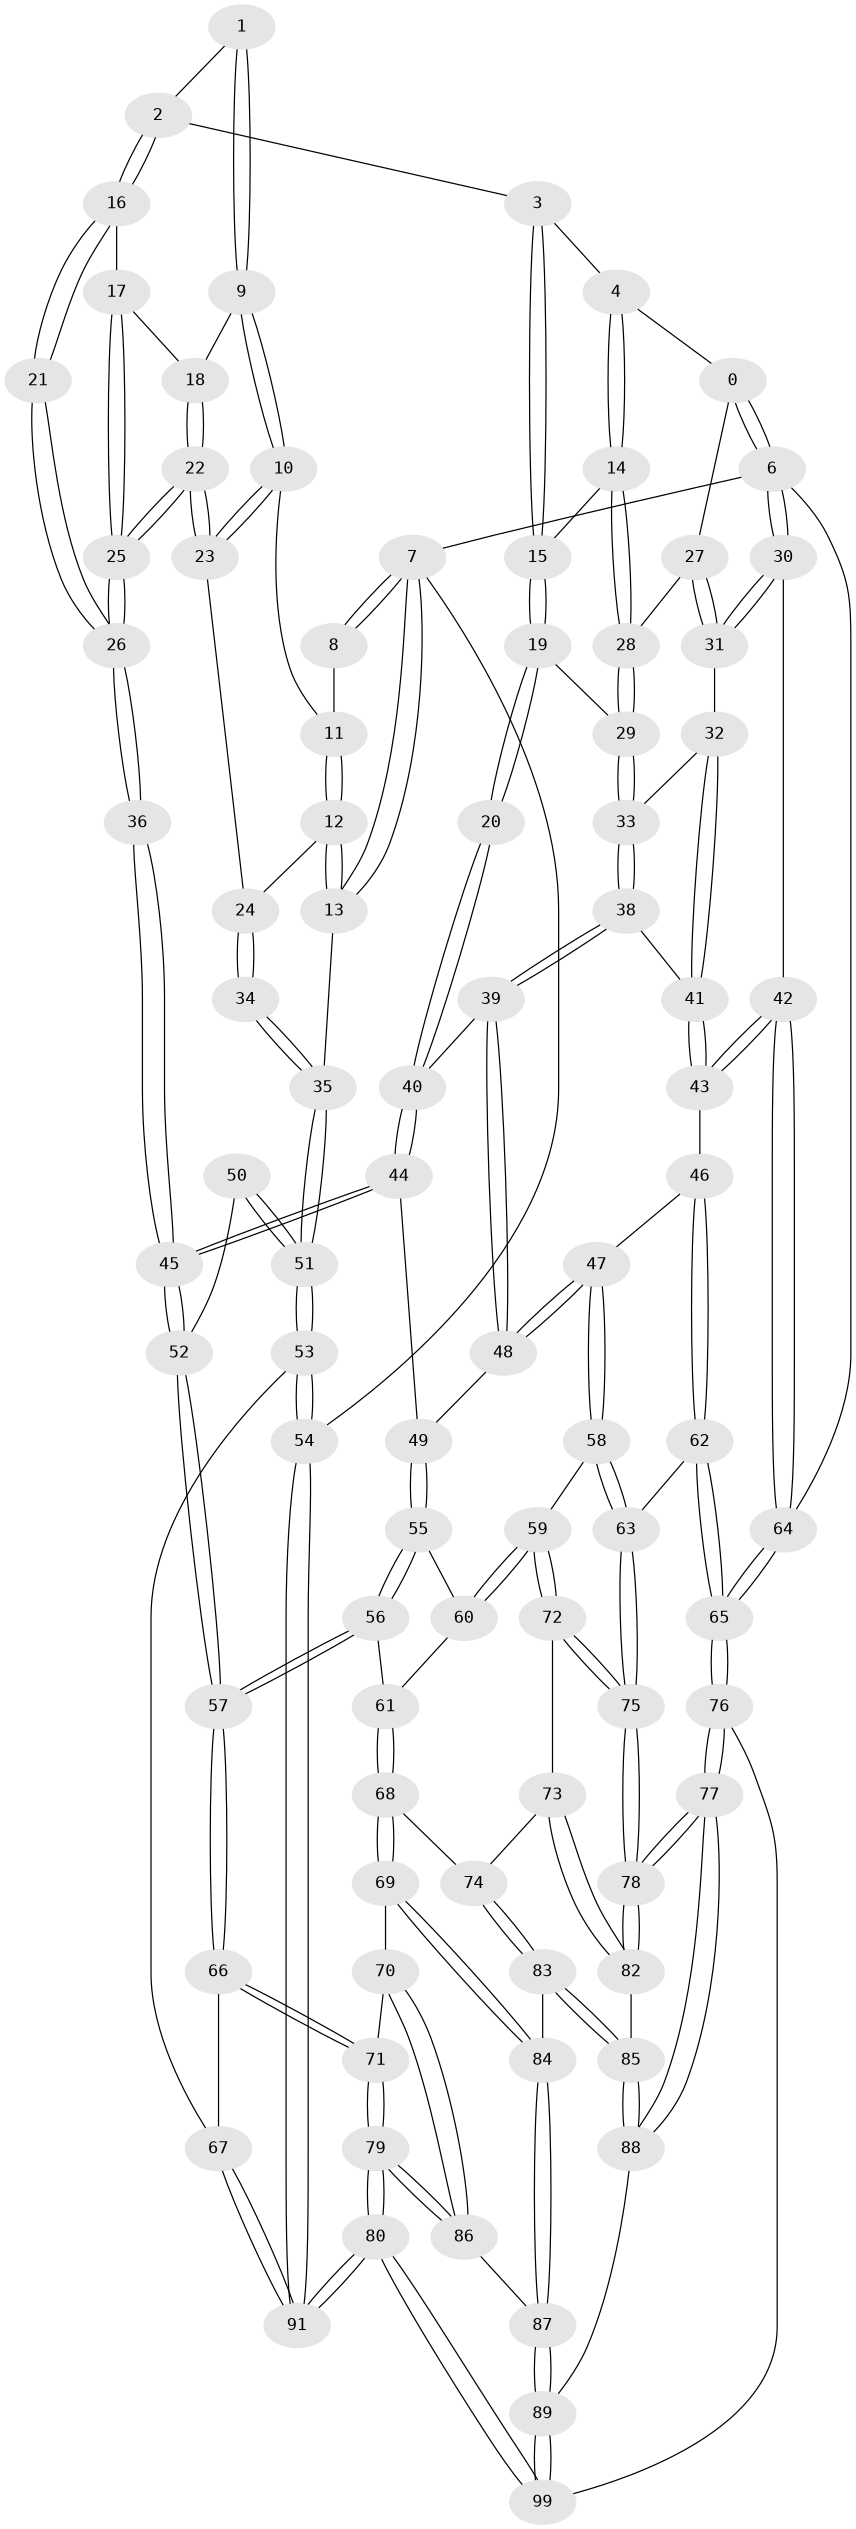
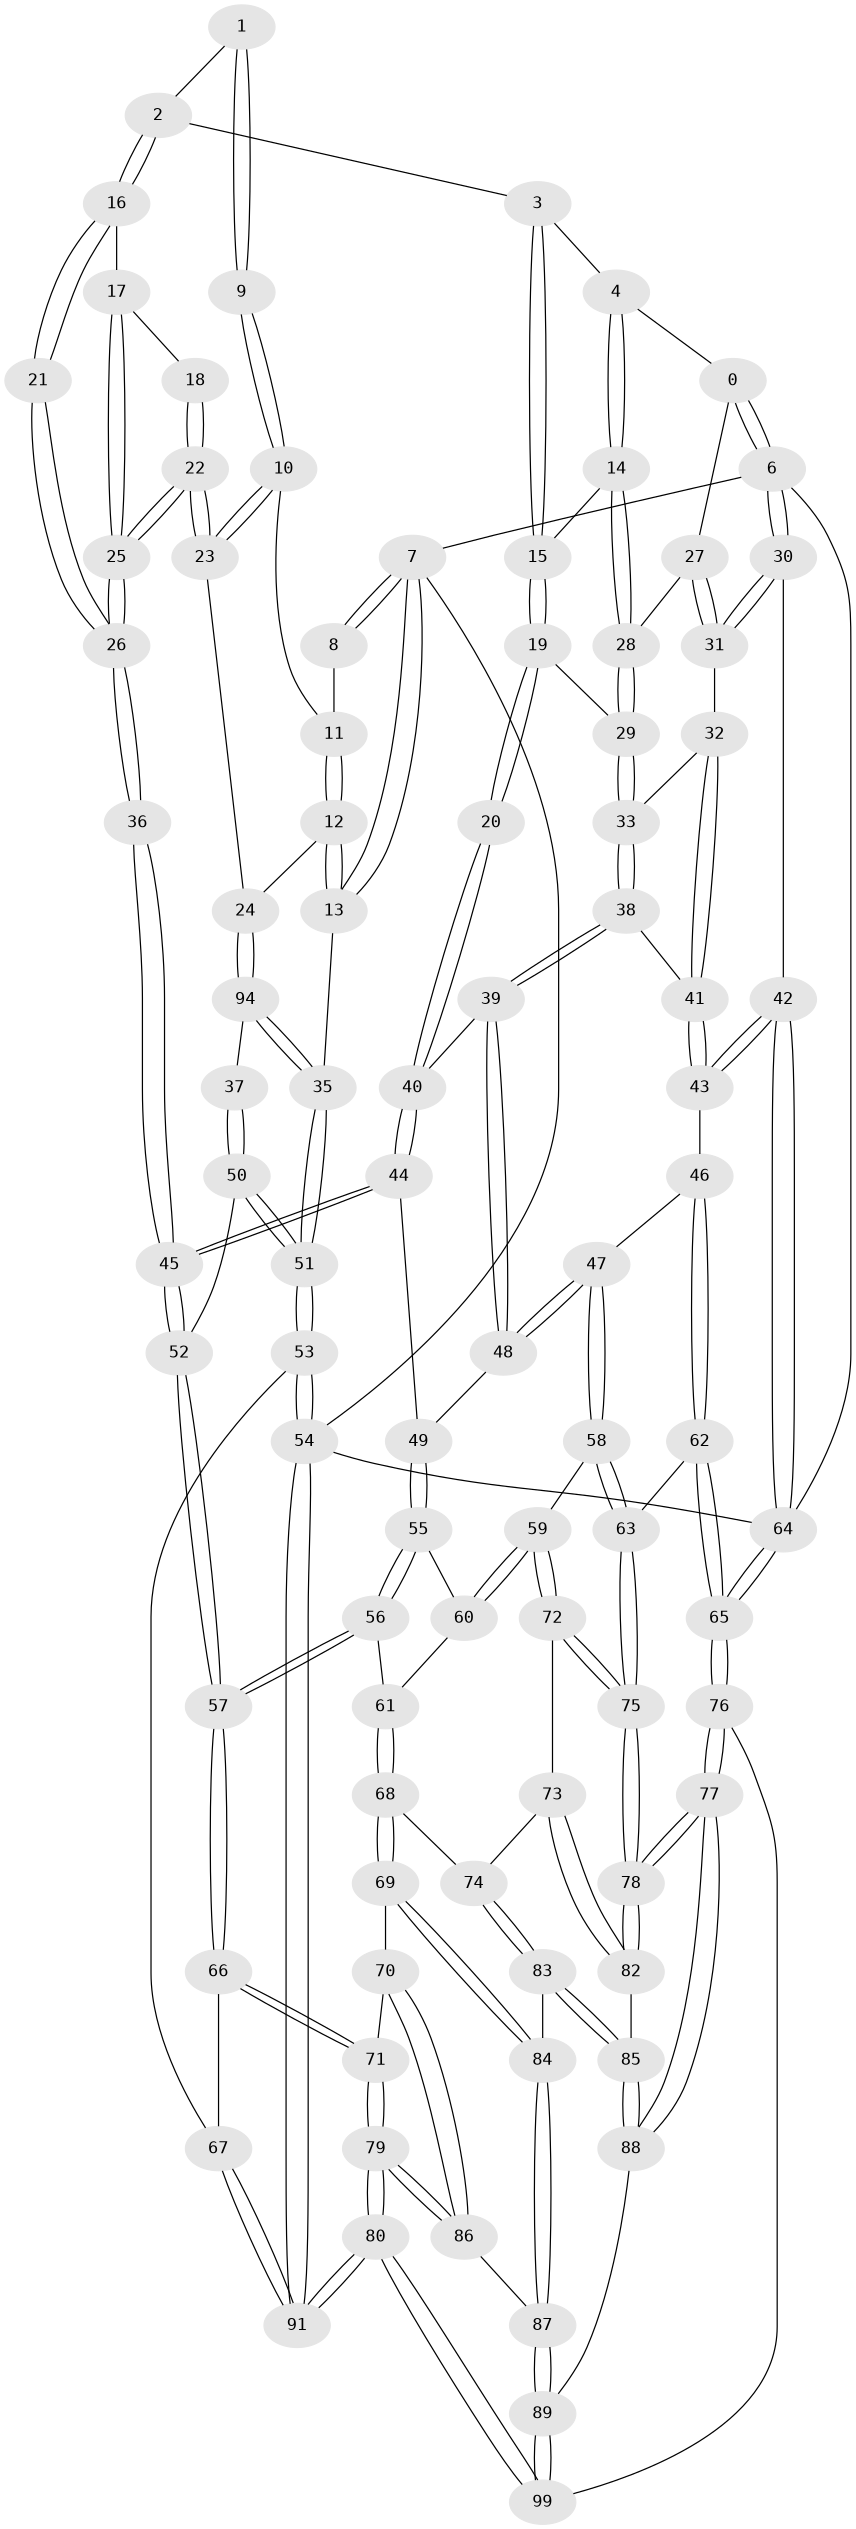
(219, 336) -> none
(246, 999) -> (246, 999)
none -> (235, 1088)
none -> (542, 1490)
